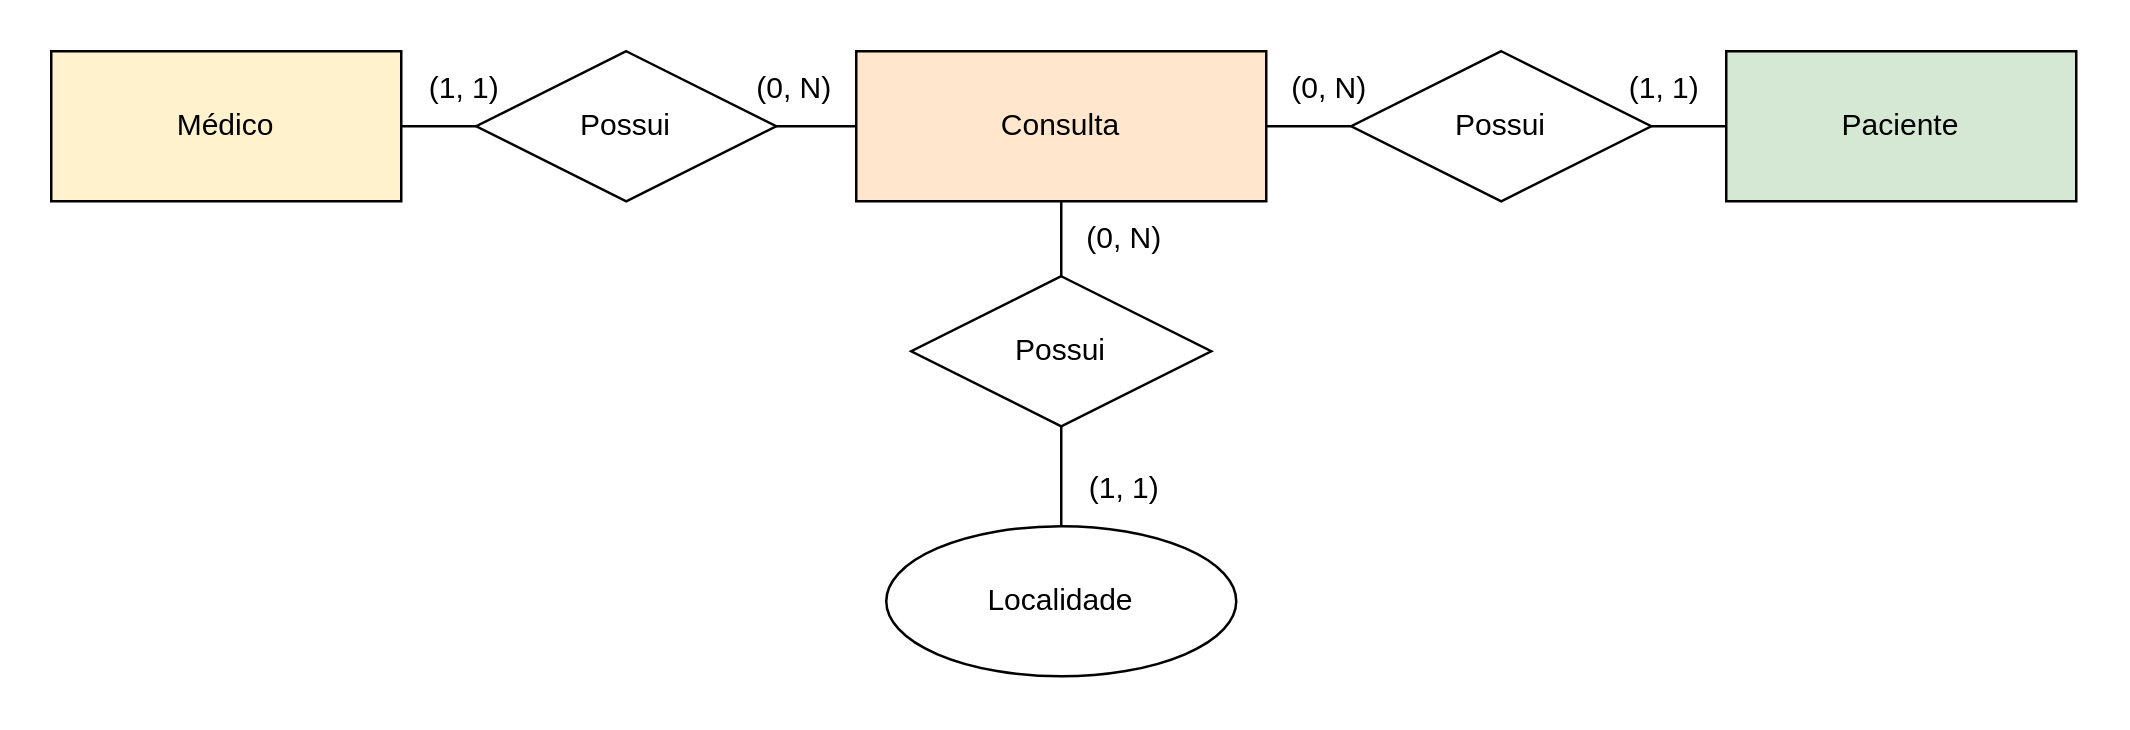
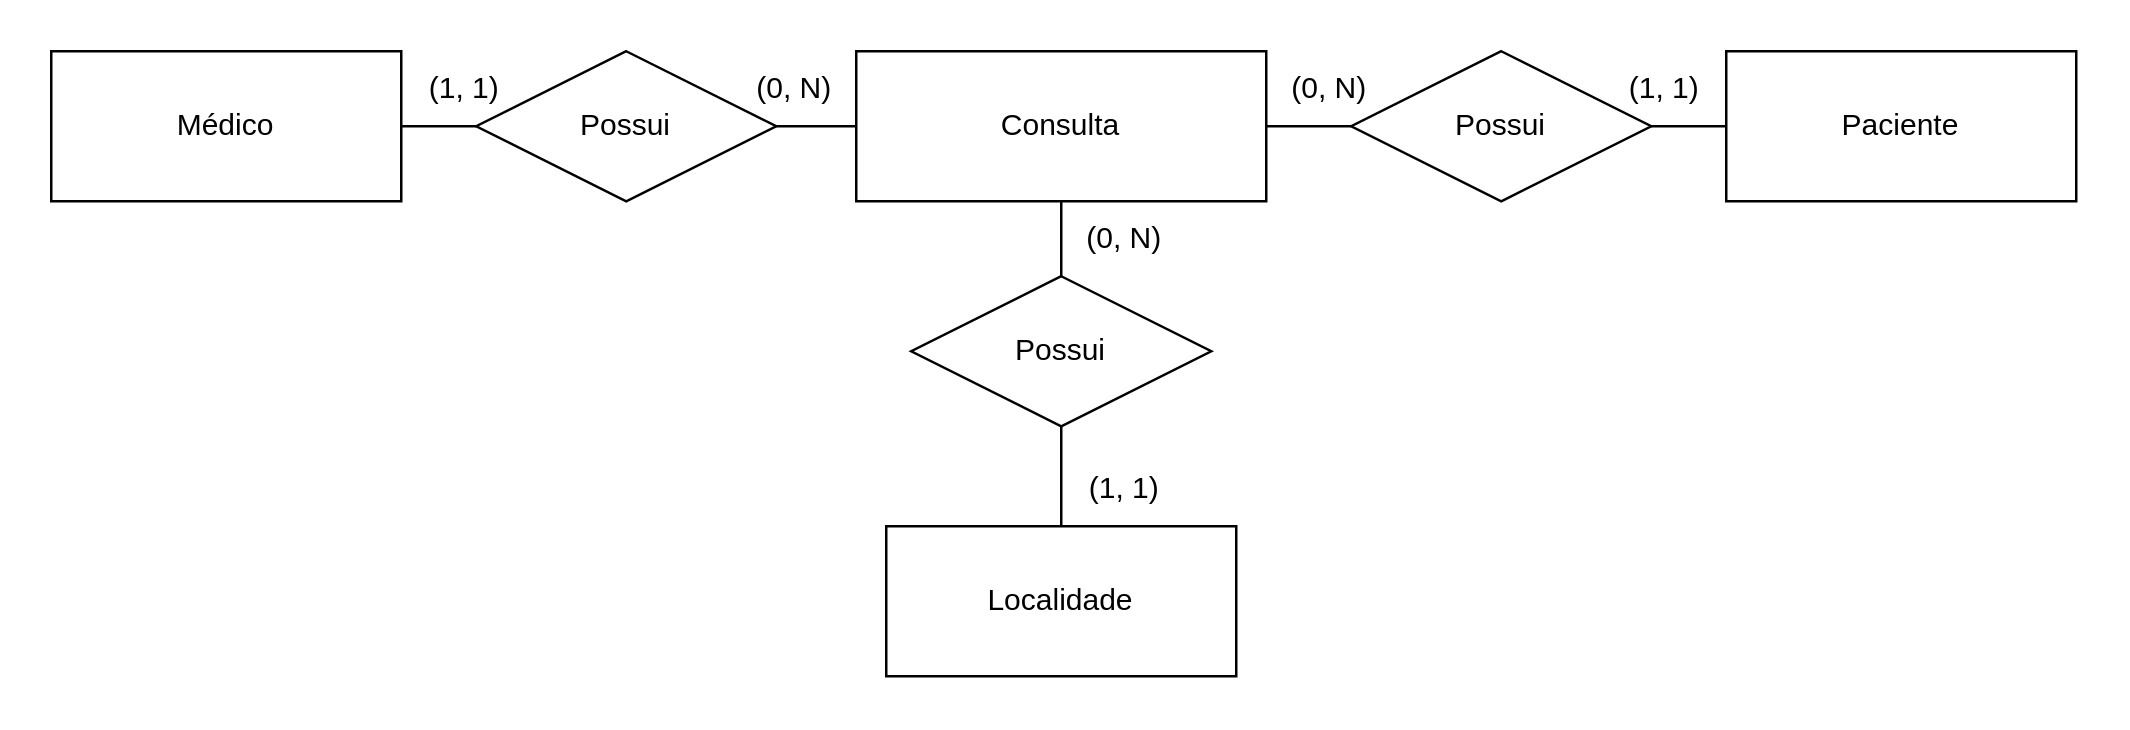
(226, 126) -> (226, 126)
(1061, 126) -> (1061, 126)
(1901, 126) -> (1901, 126)
(1061, 601) -> (1061, 601)
